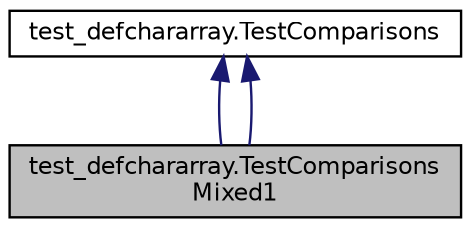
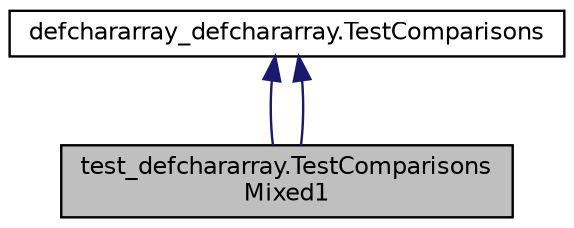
(235, 34) -> (287, 34)
